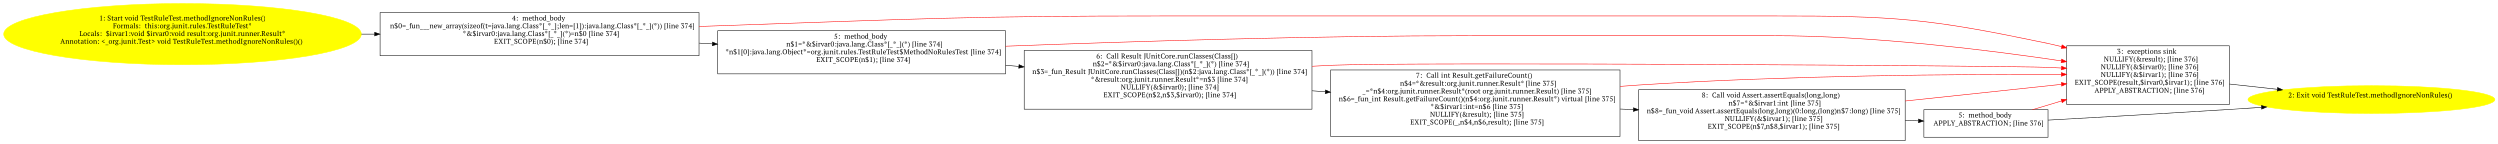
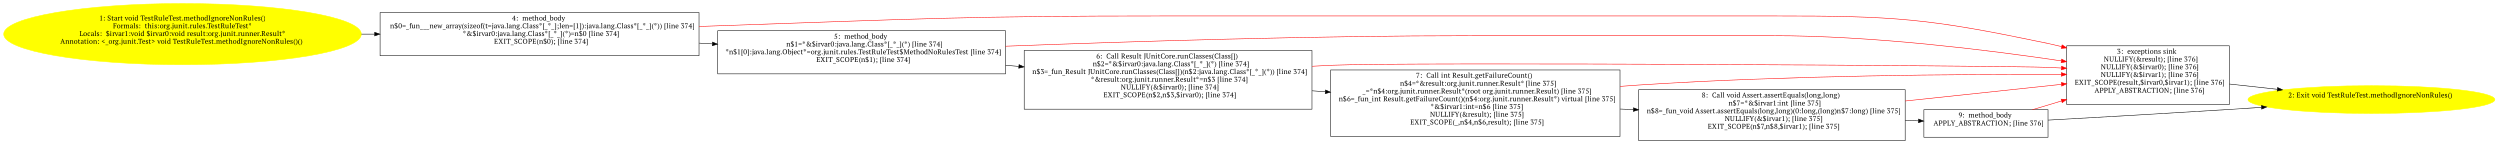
(1986, 123) -> (1986, 123)
